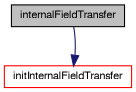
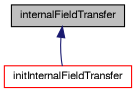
(75, 41) -> (61, 52)
